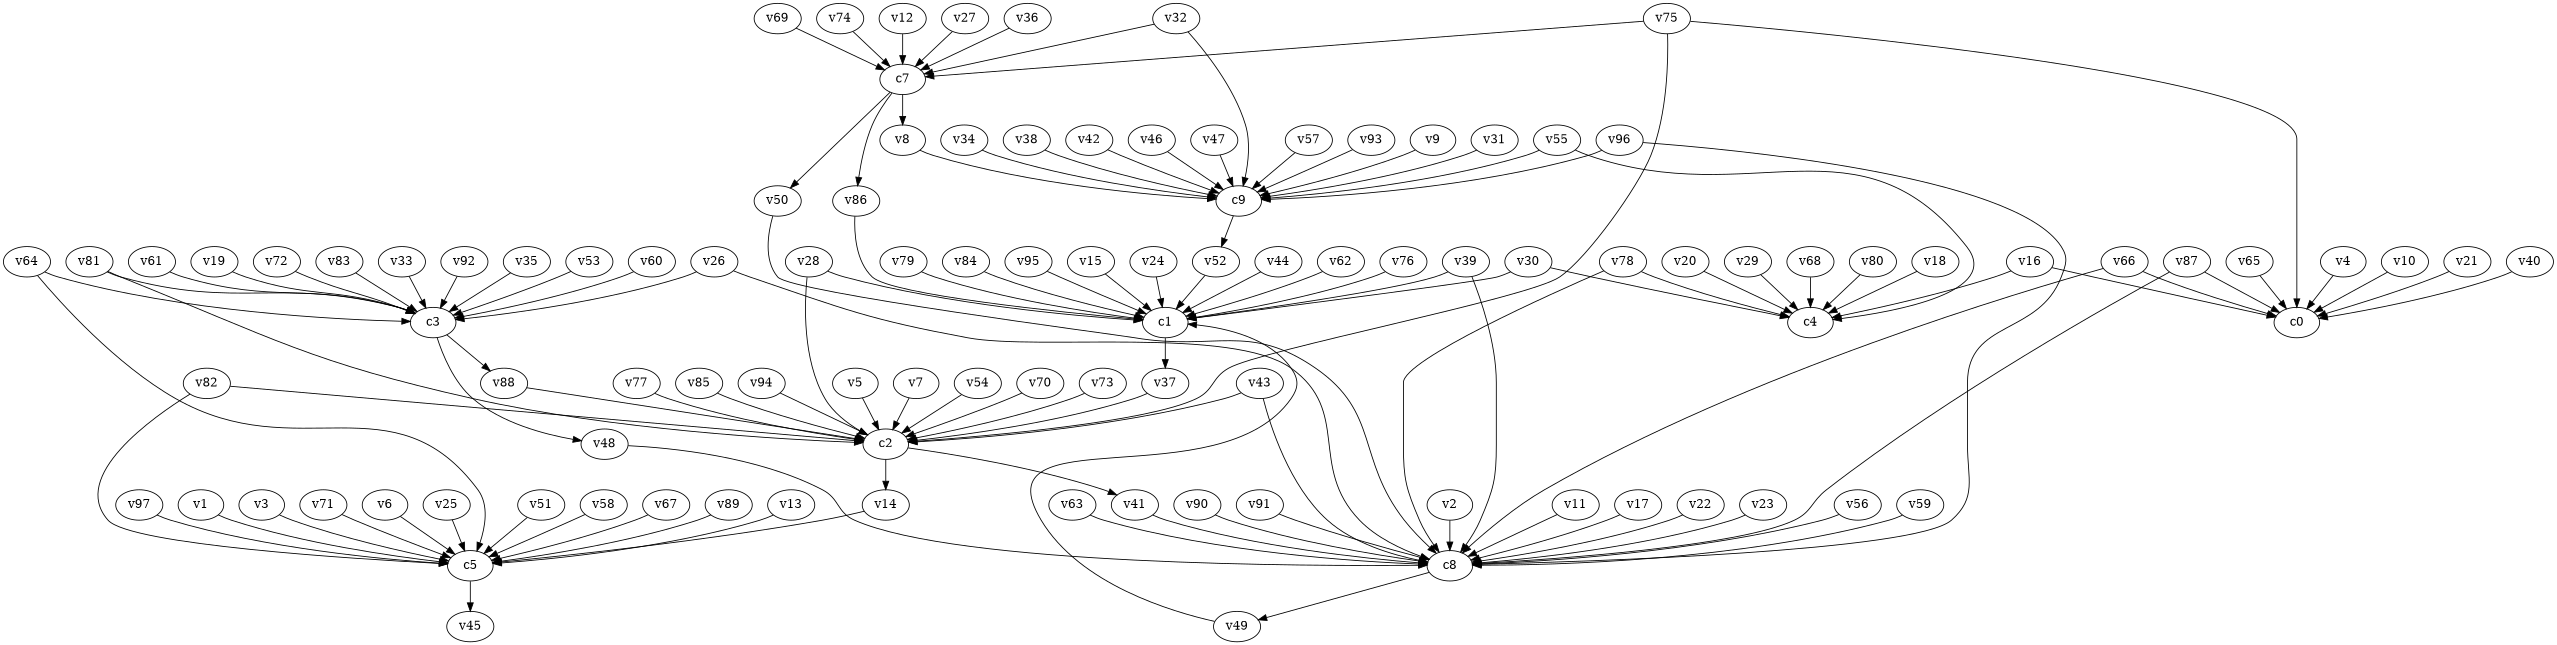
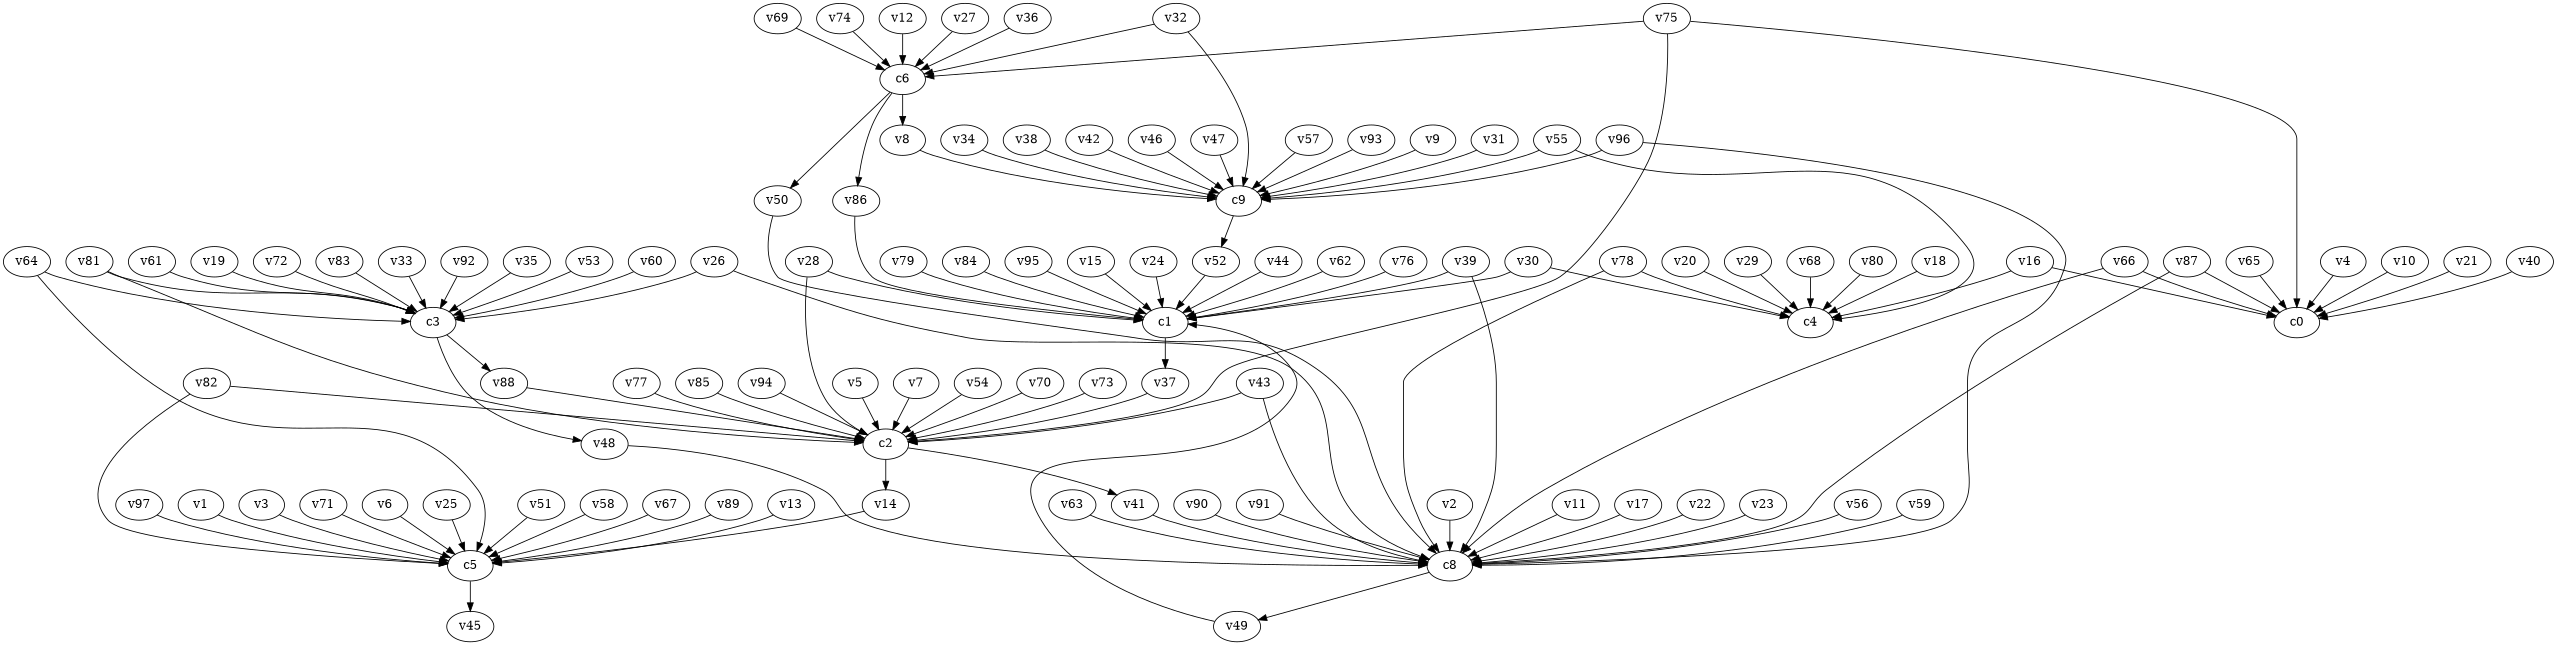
(903, 79) -> (903, 79)
